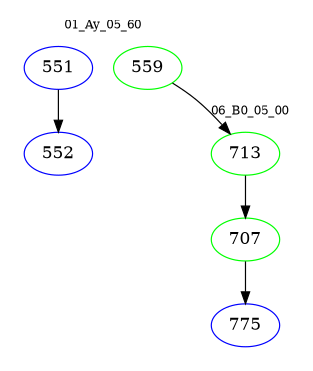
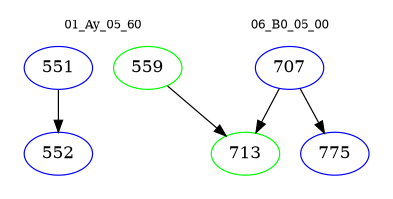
(245, 191) -> (270, 105)
(245, 240) -> (290, 68)
